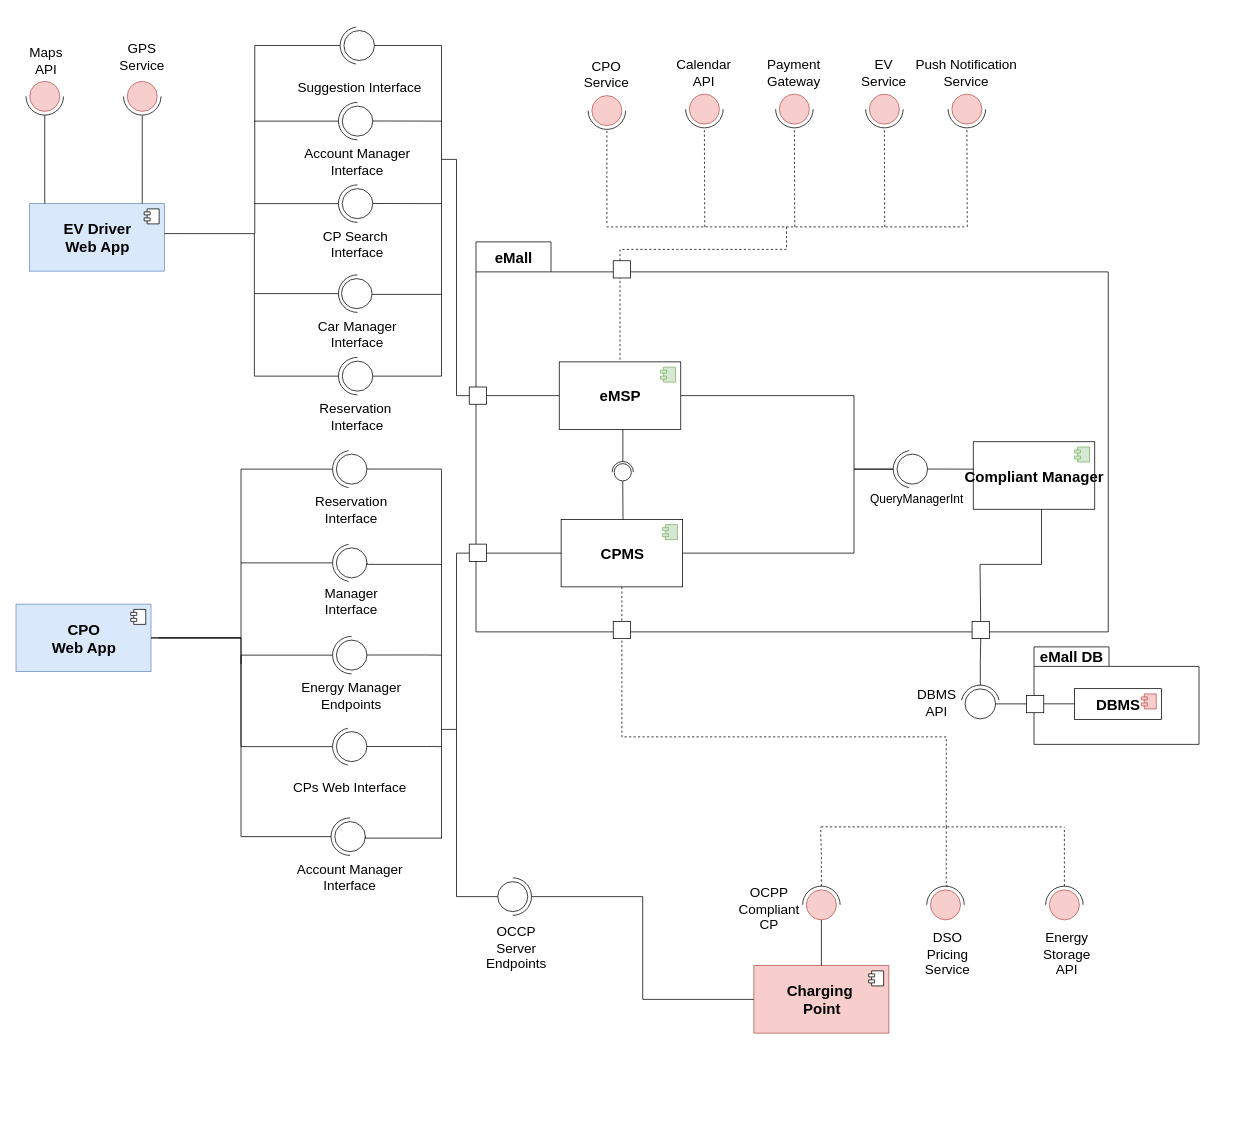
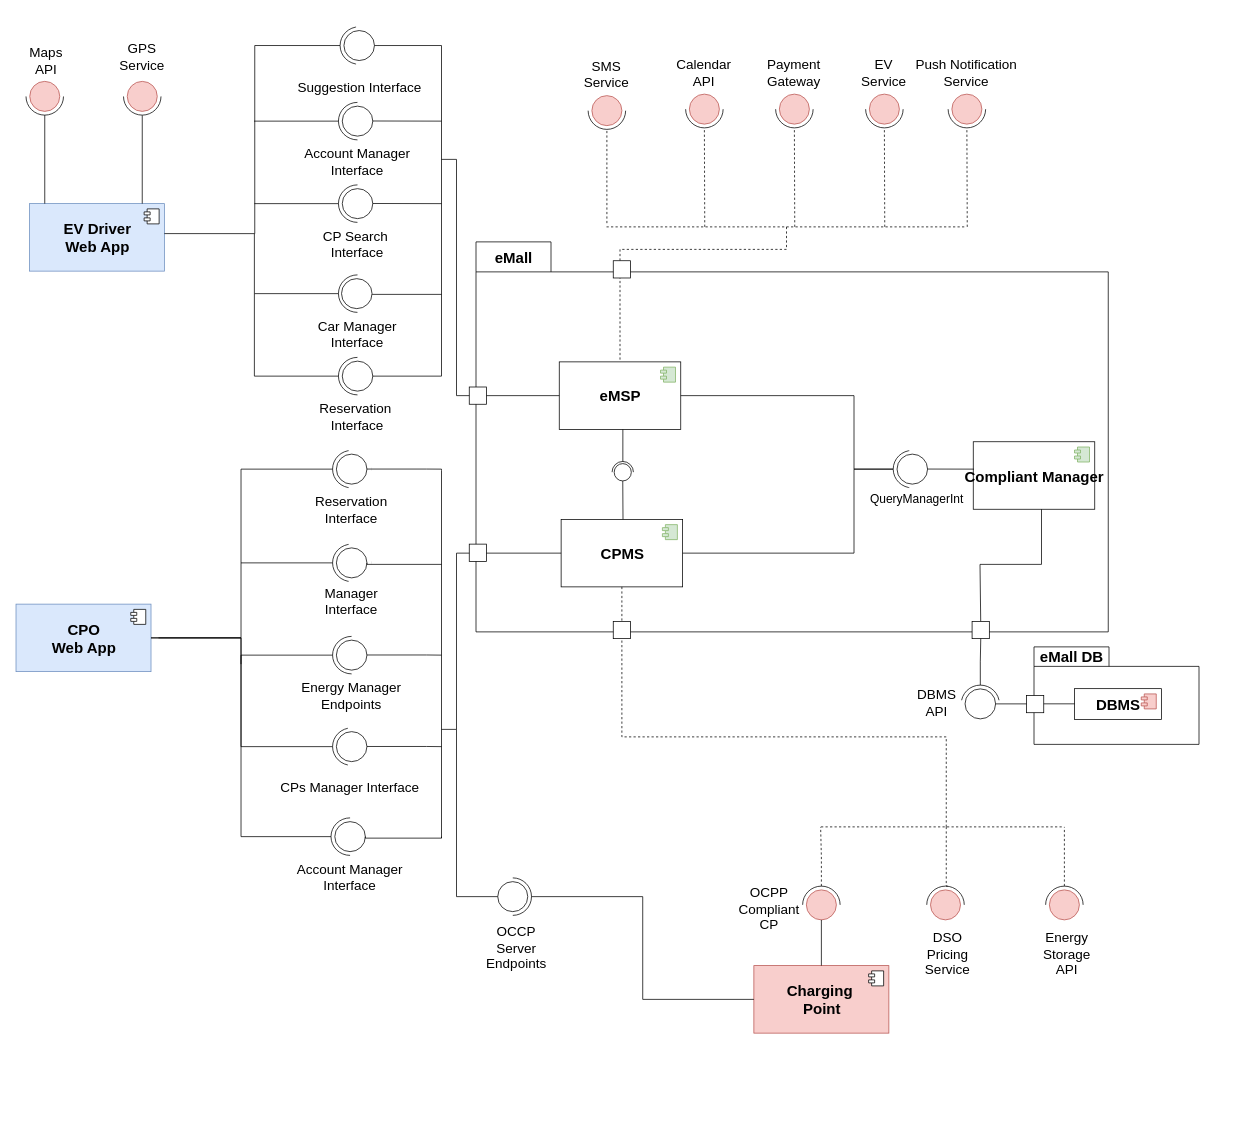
(606, 75) -> (606, 75)
(350, 788) -> (350, 788)
